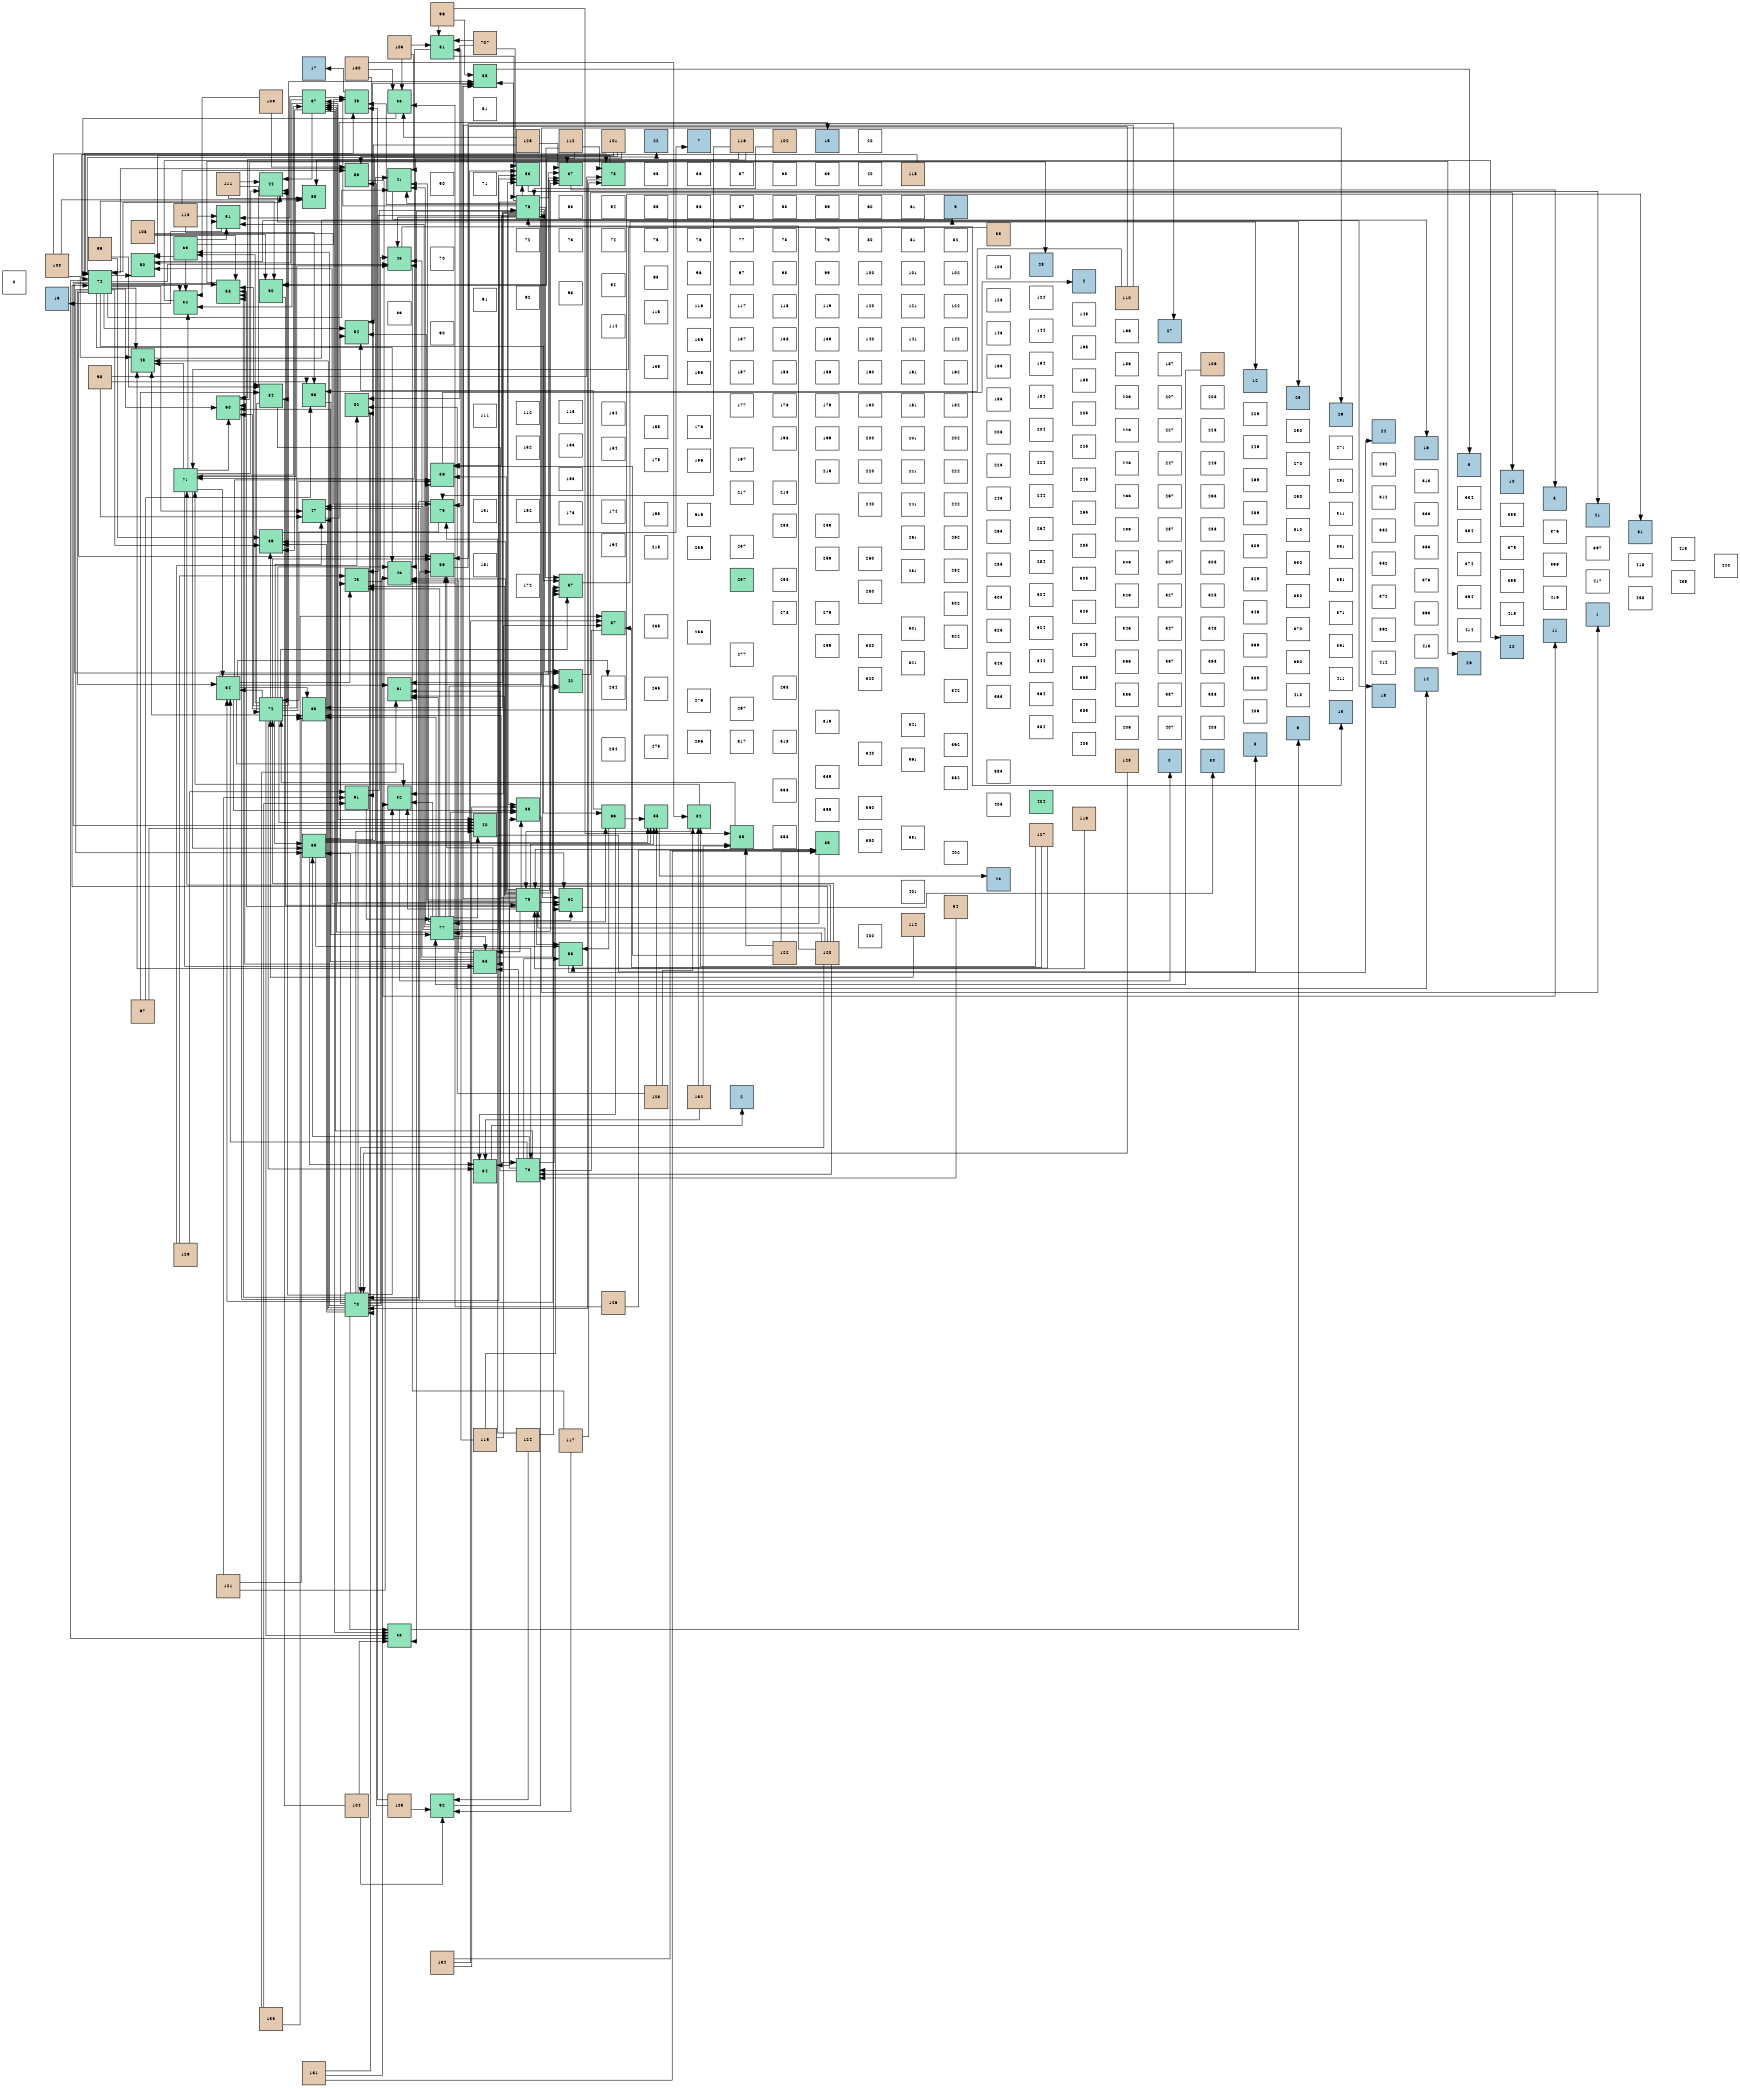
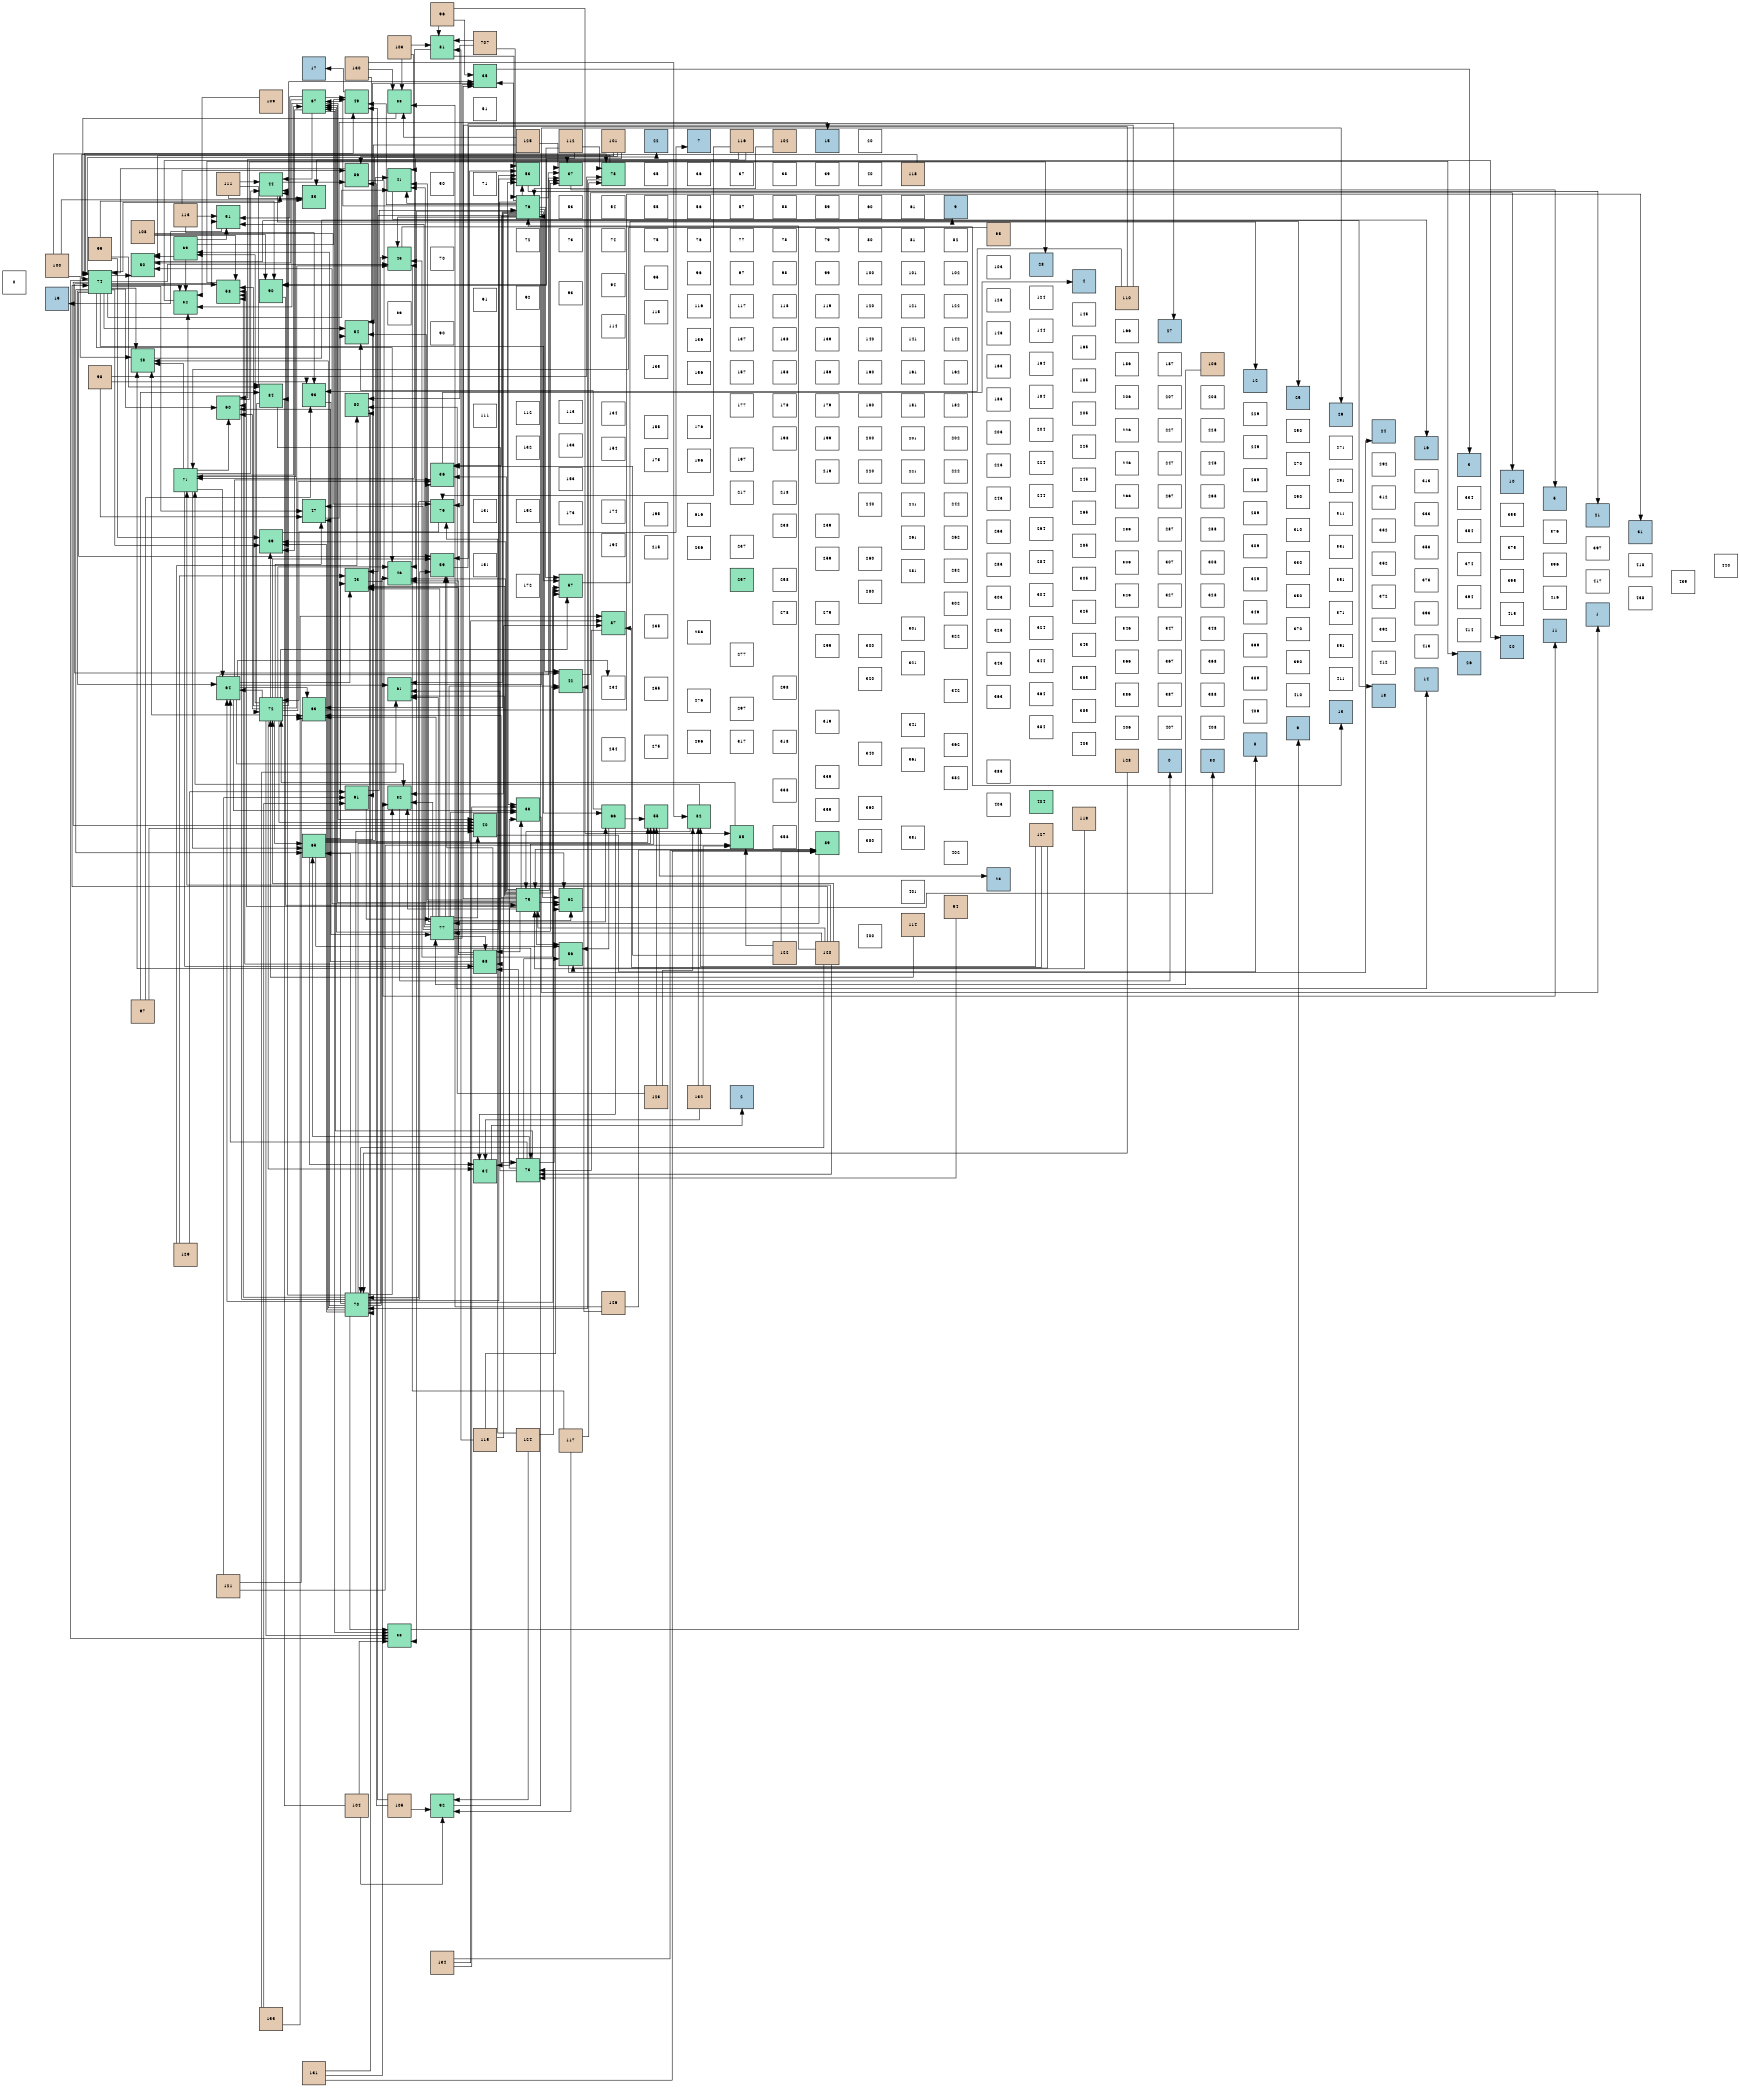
(271, 150) -> (320, 182)
(1683, 549) -> none
(421, 715) -> (458, 736)
none -> (584, 1008)
